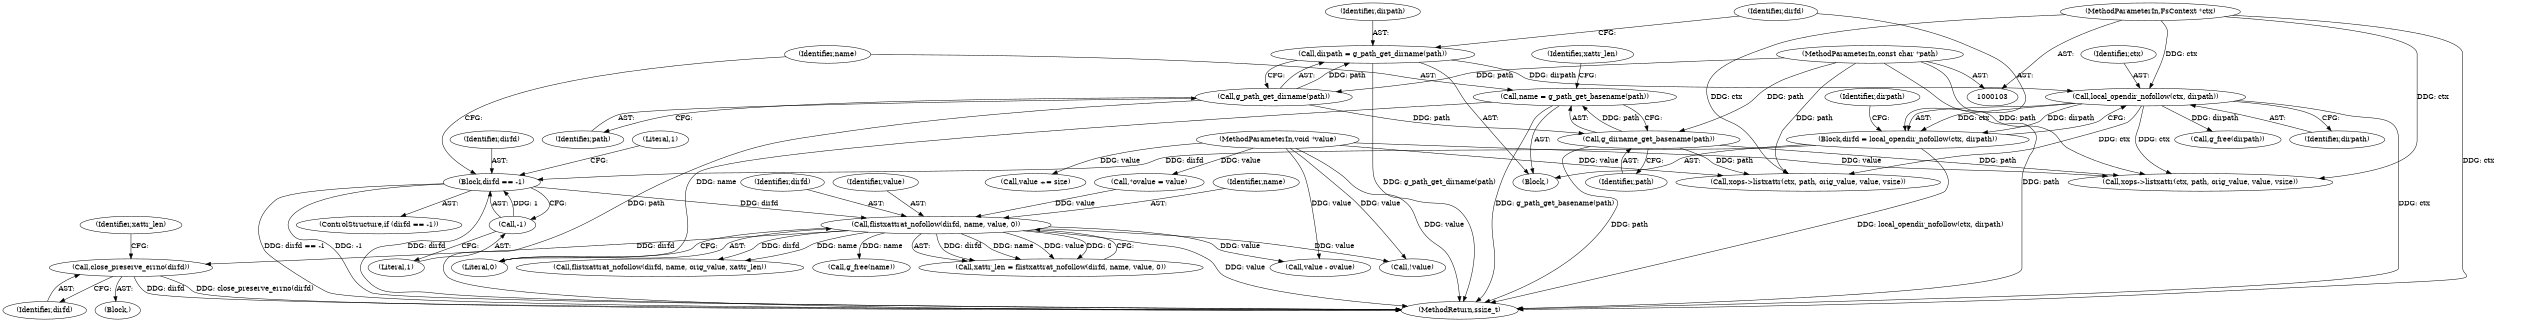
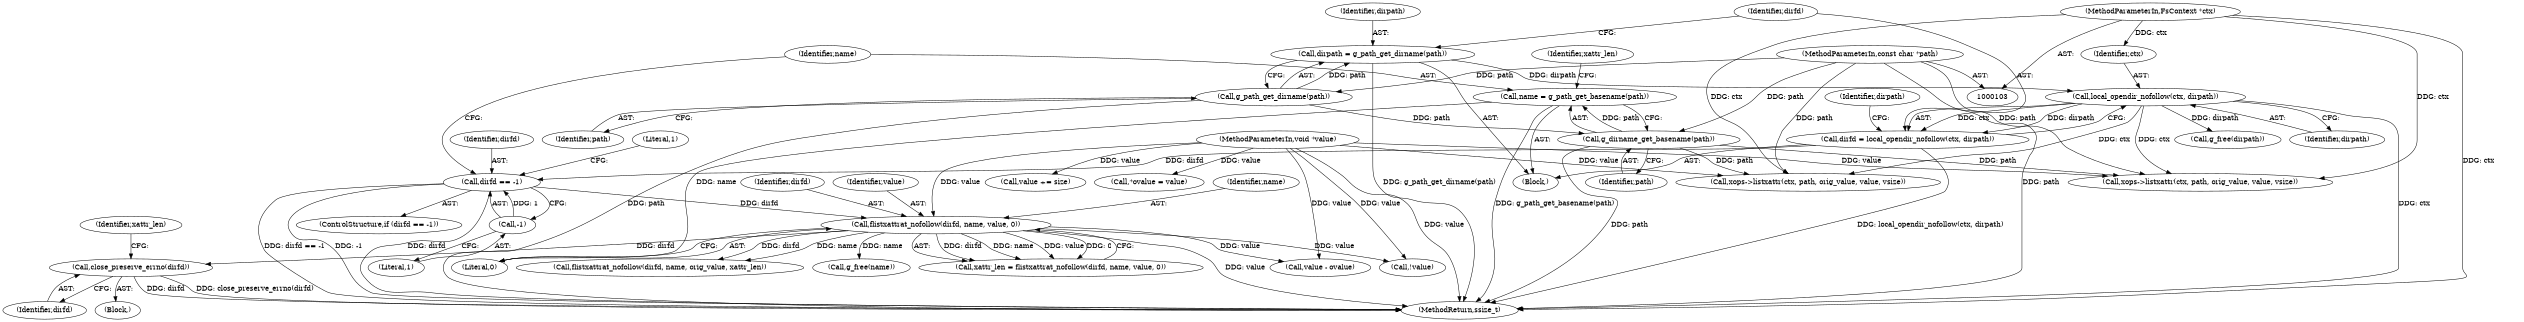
(2164, 52) -> (2134, 31)
(1908, 140) -> (1908, 140)
(492, 182) -> (492, 182)
(1048, 203) -> (1049, 152)
